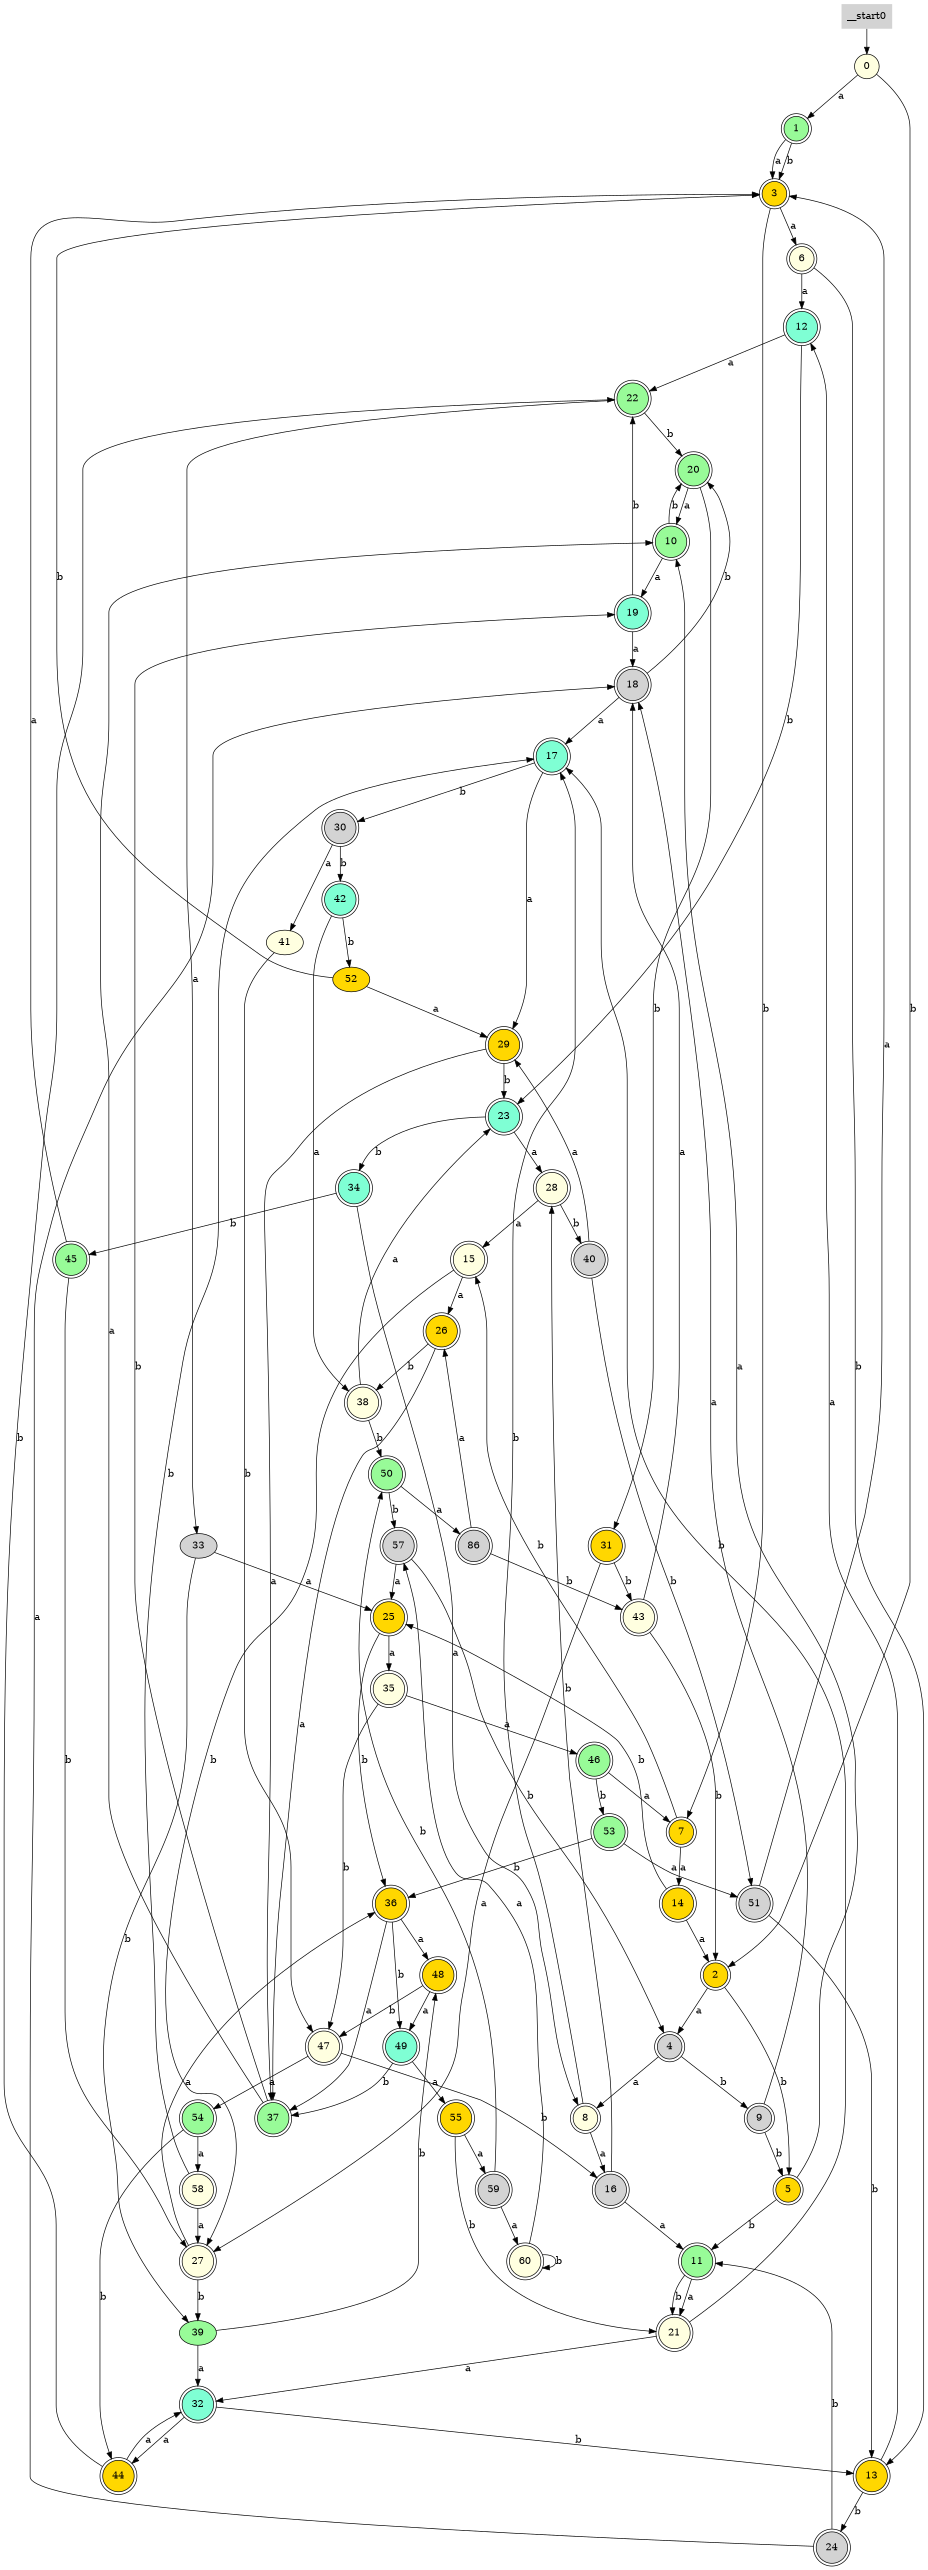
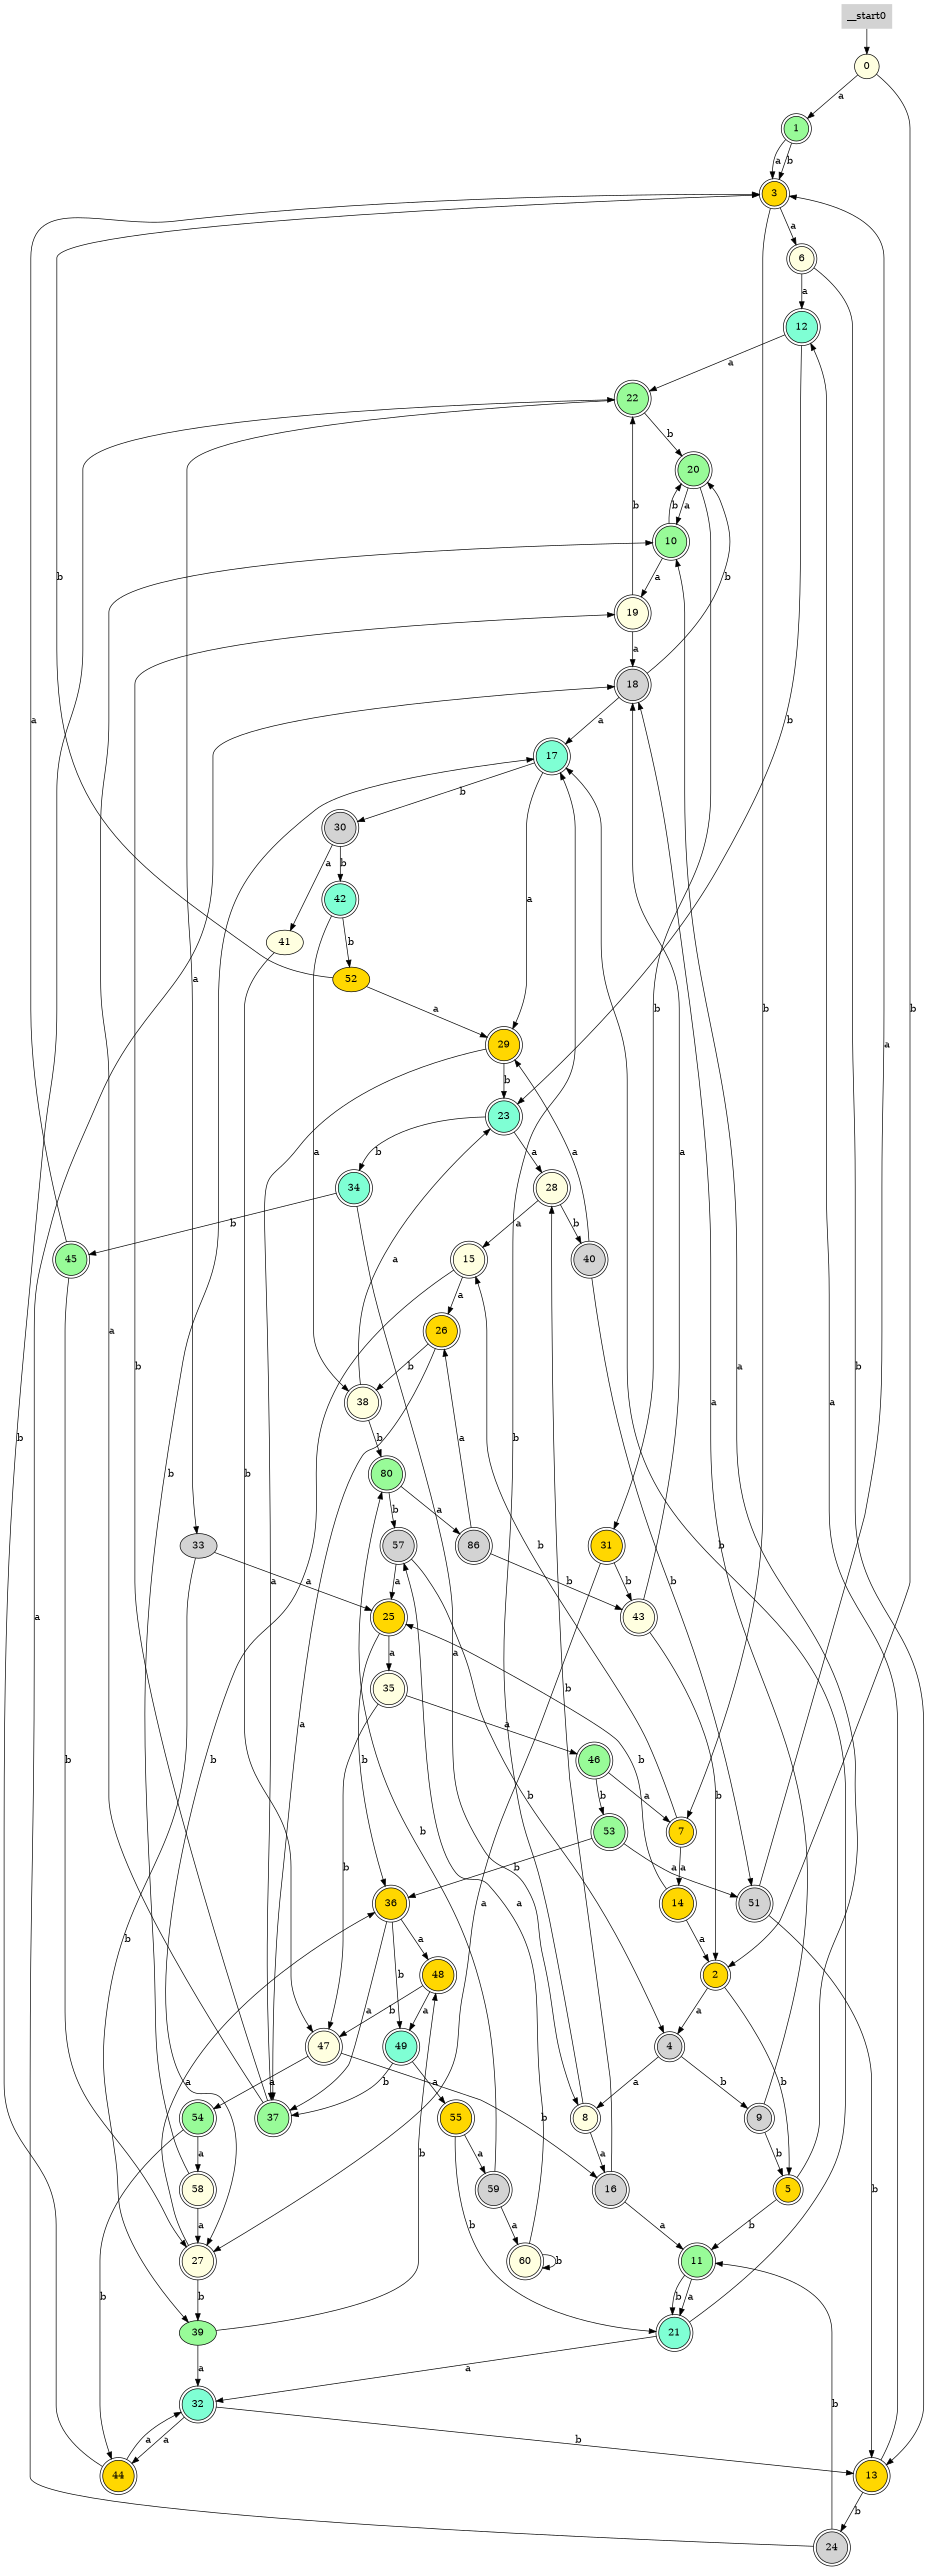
(633, 613) -> (633, 613)
(387, 1474) -> (387, 1474)
(674, 2333) -> (674, 2333)
